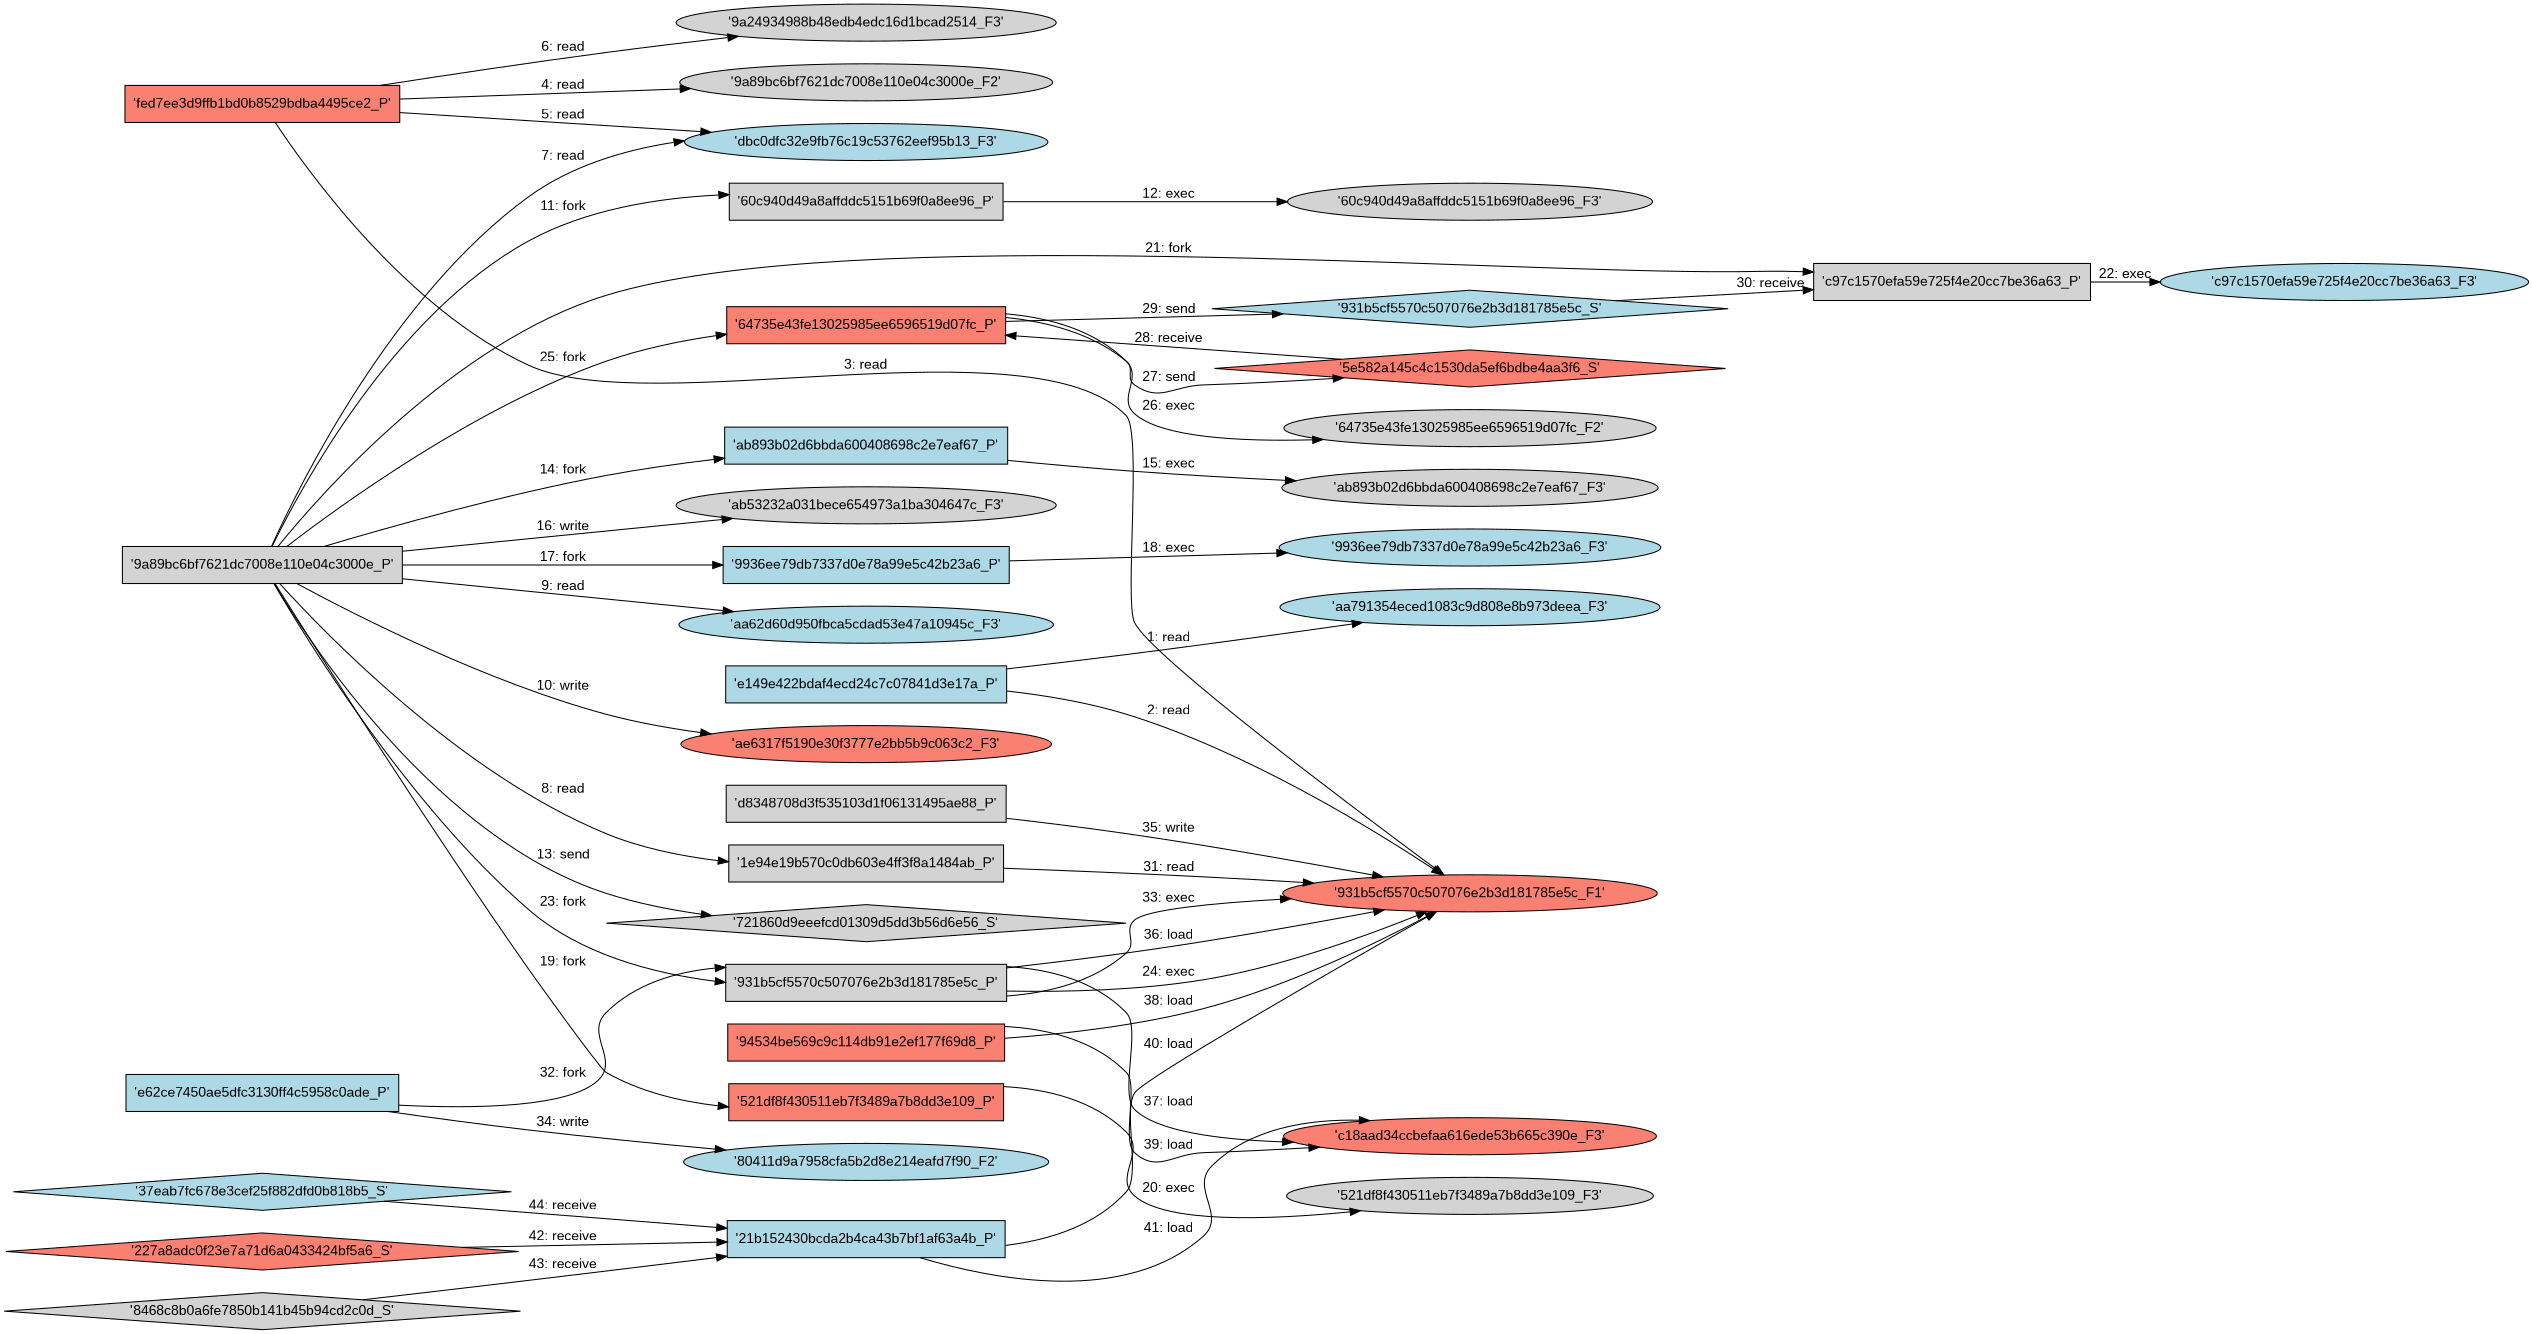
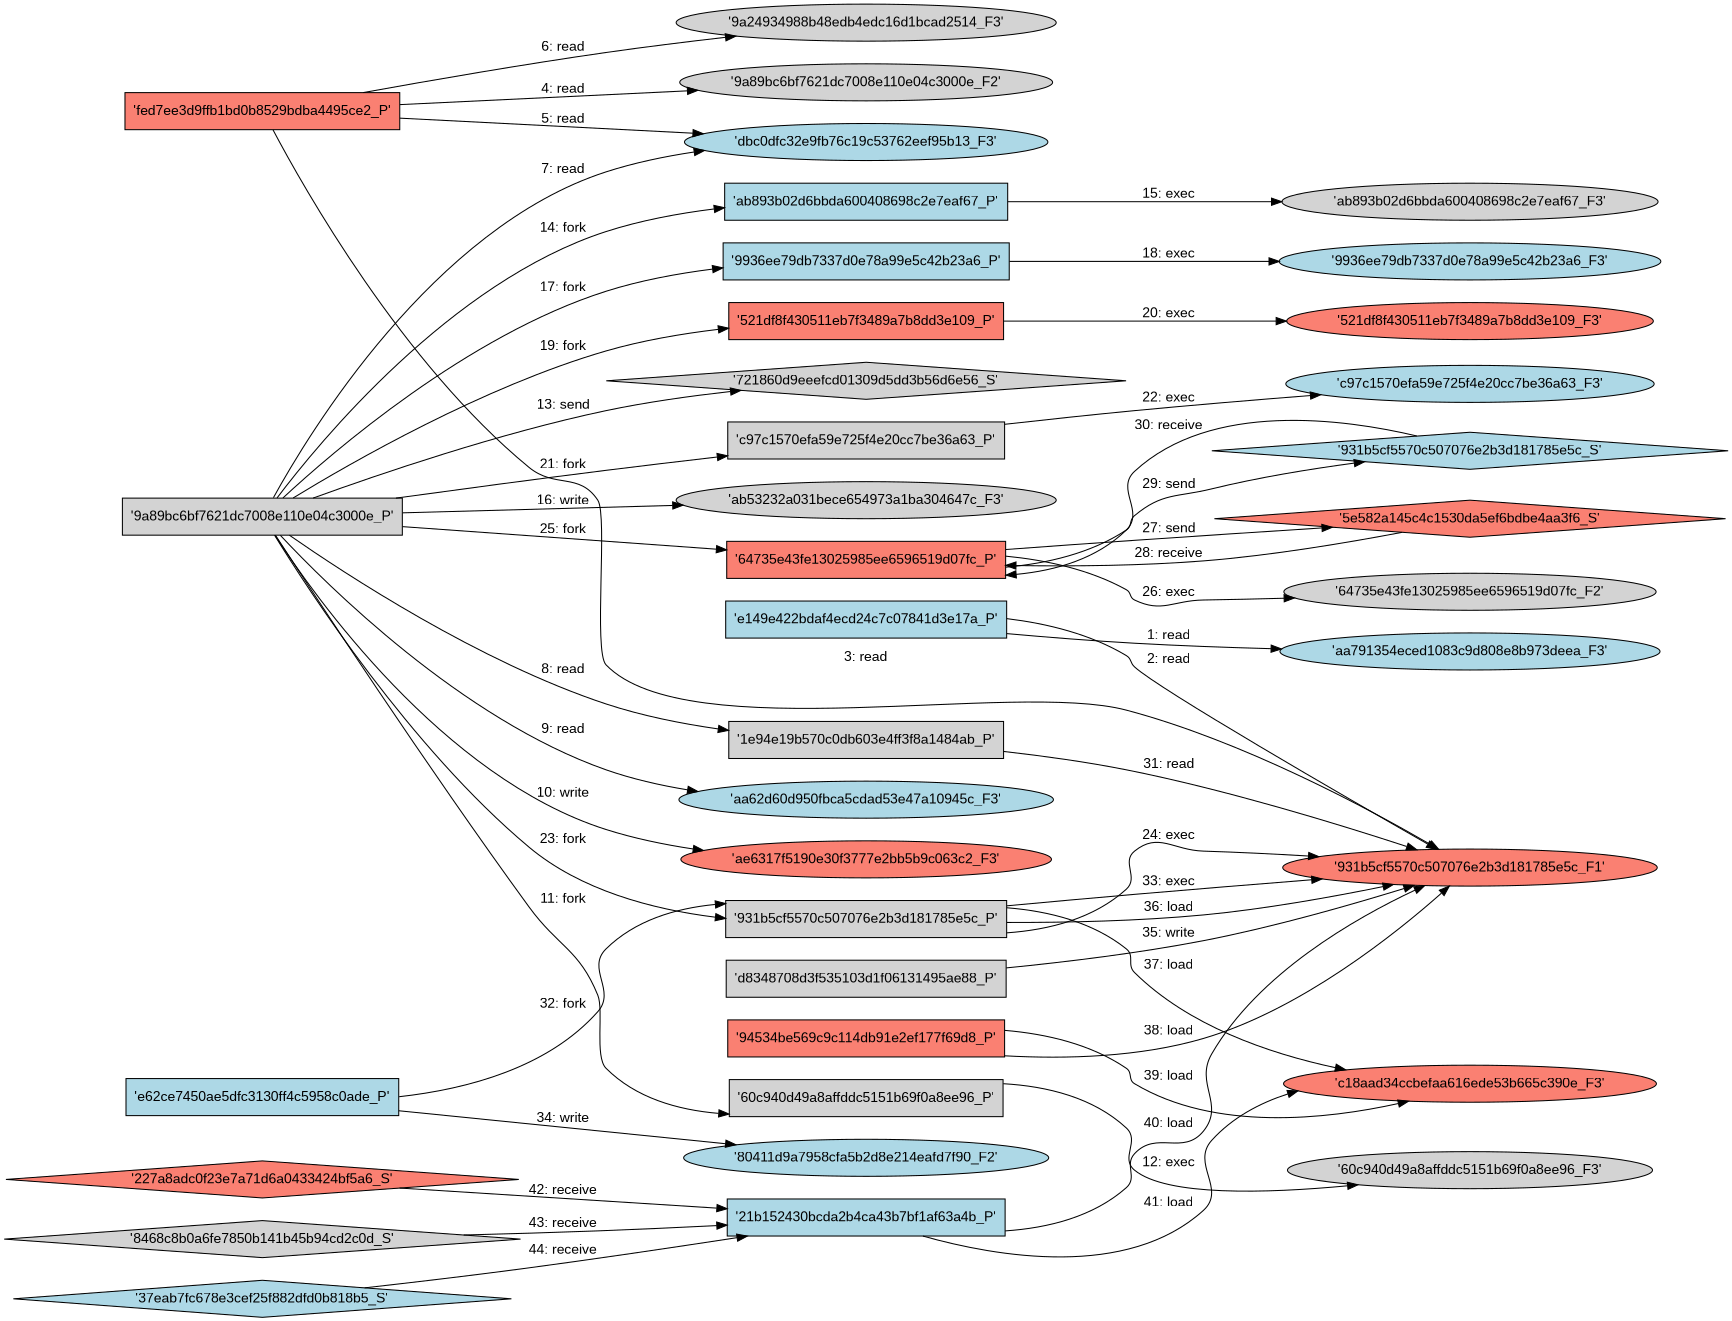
(1709, 295) -> (1182, 442)
(1470, 1196) -> (1470, 321)
